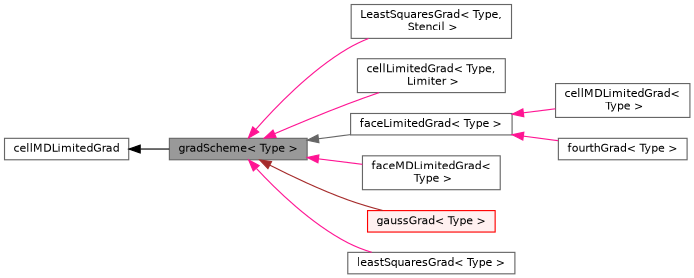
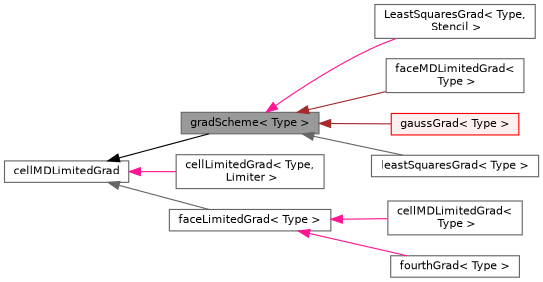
(326, 112) -> (158, 172)
(335, 137) -> (164, 197)
(340, 162) -> (347, 101)
(309, 217) -> (358, 146)
